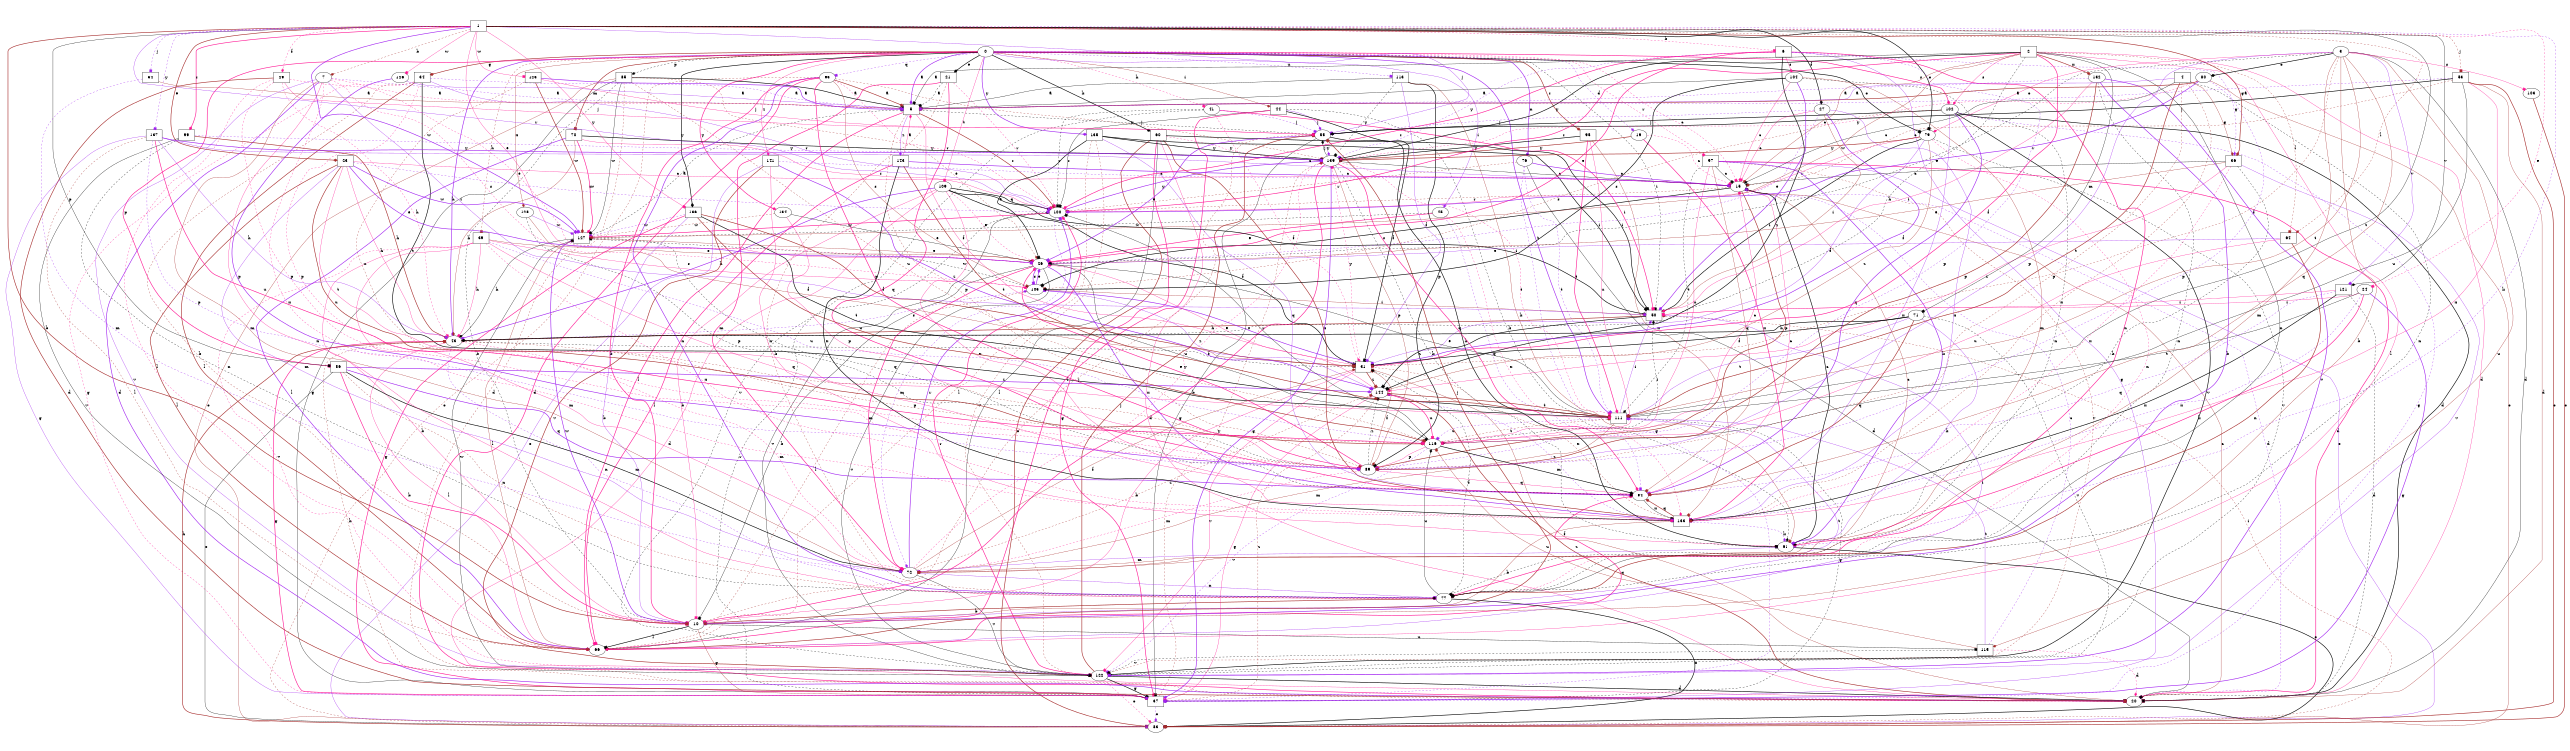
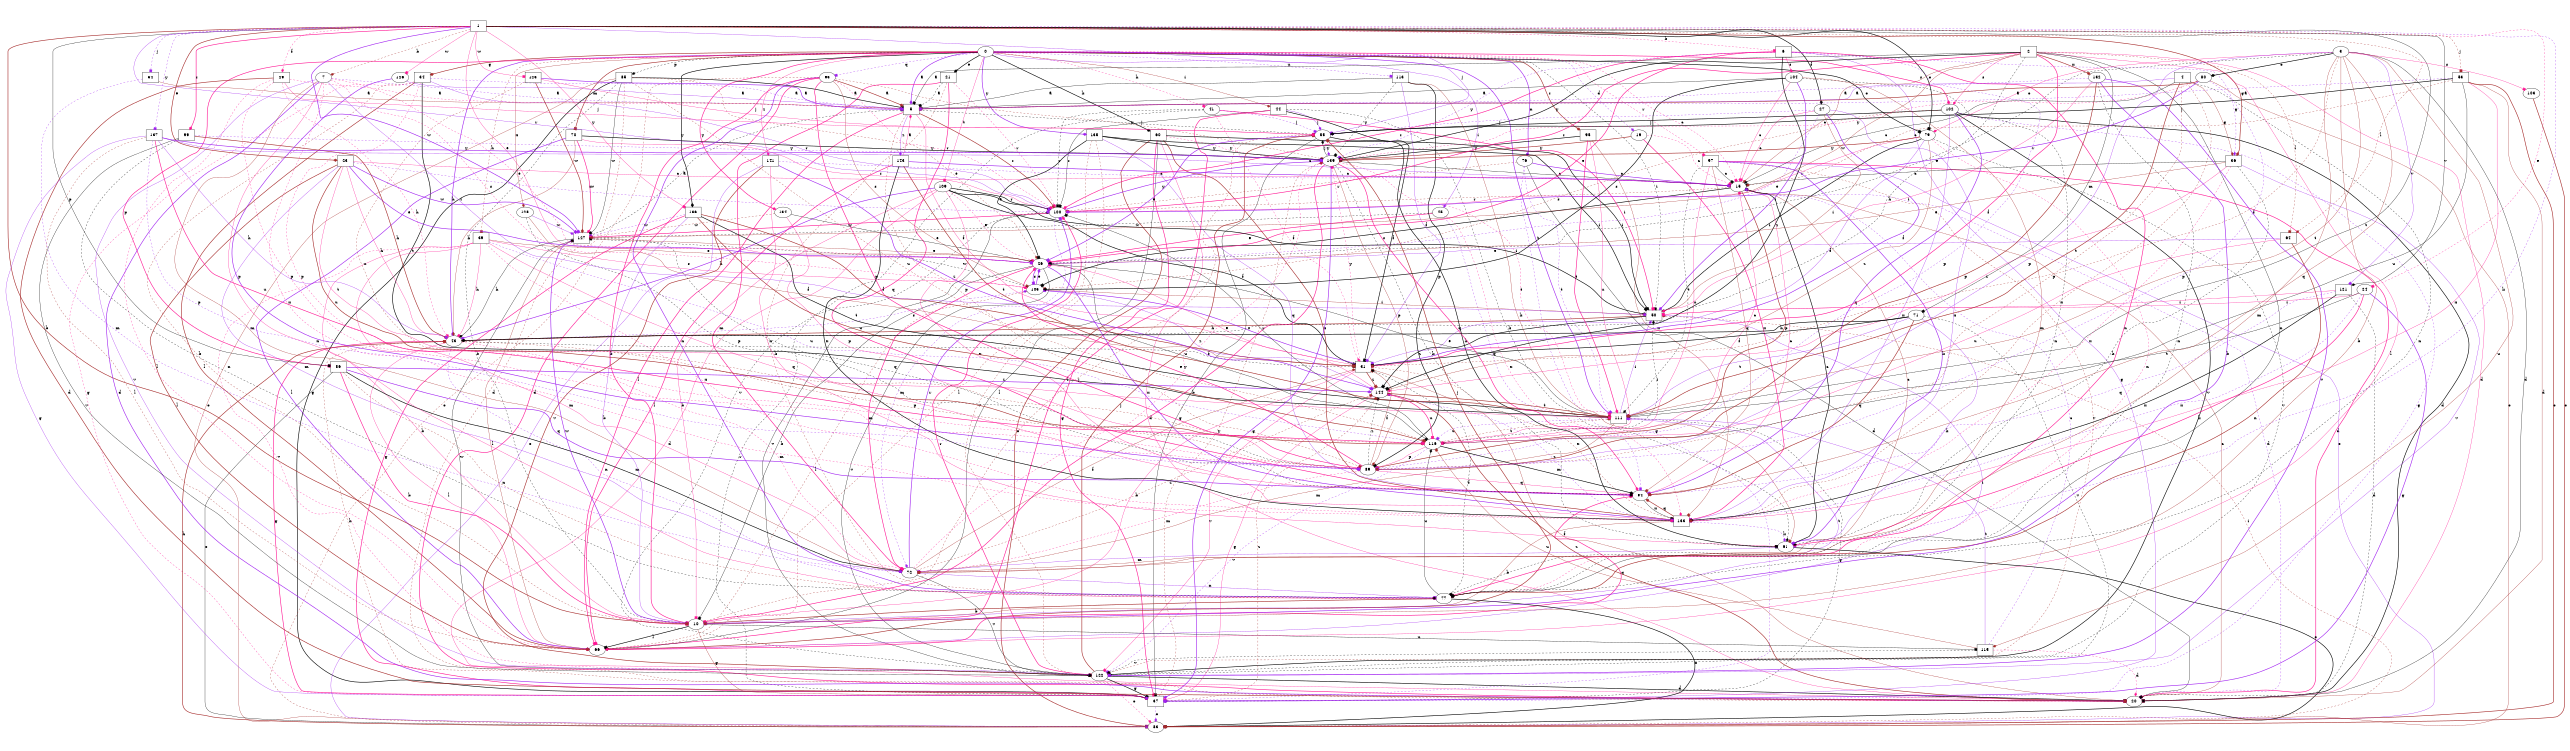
(1012, 200) -> (1012, 200)
(364, 682) -> (364, 682)
